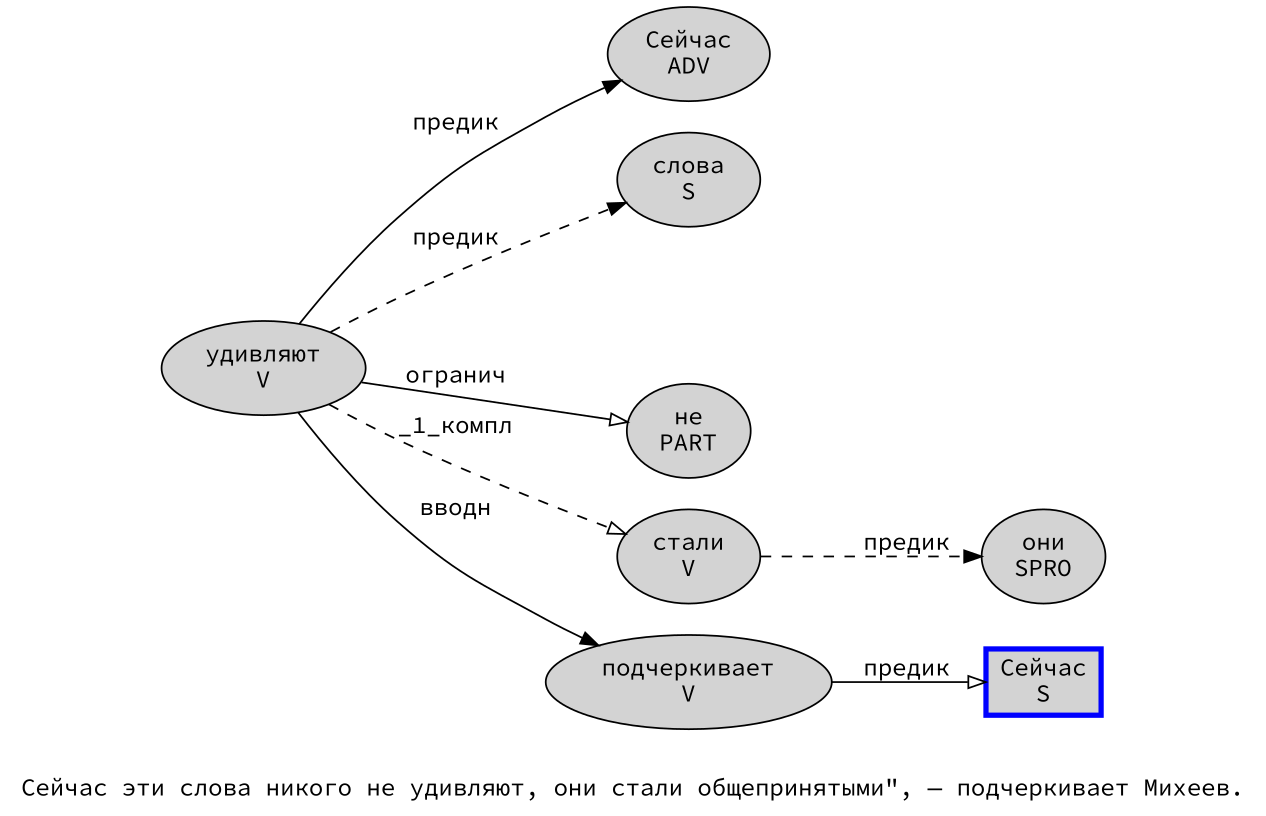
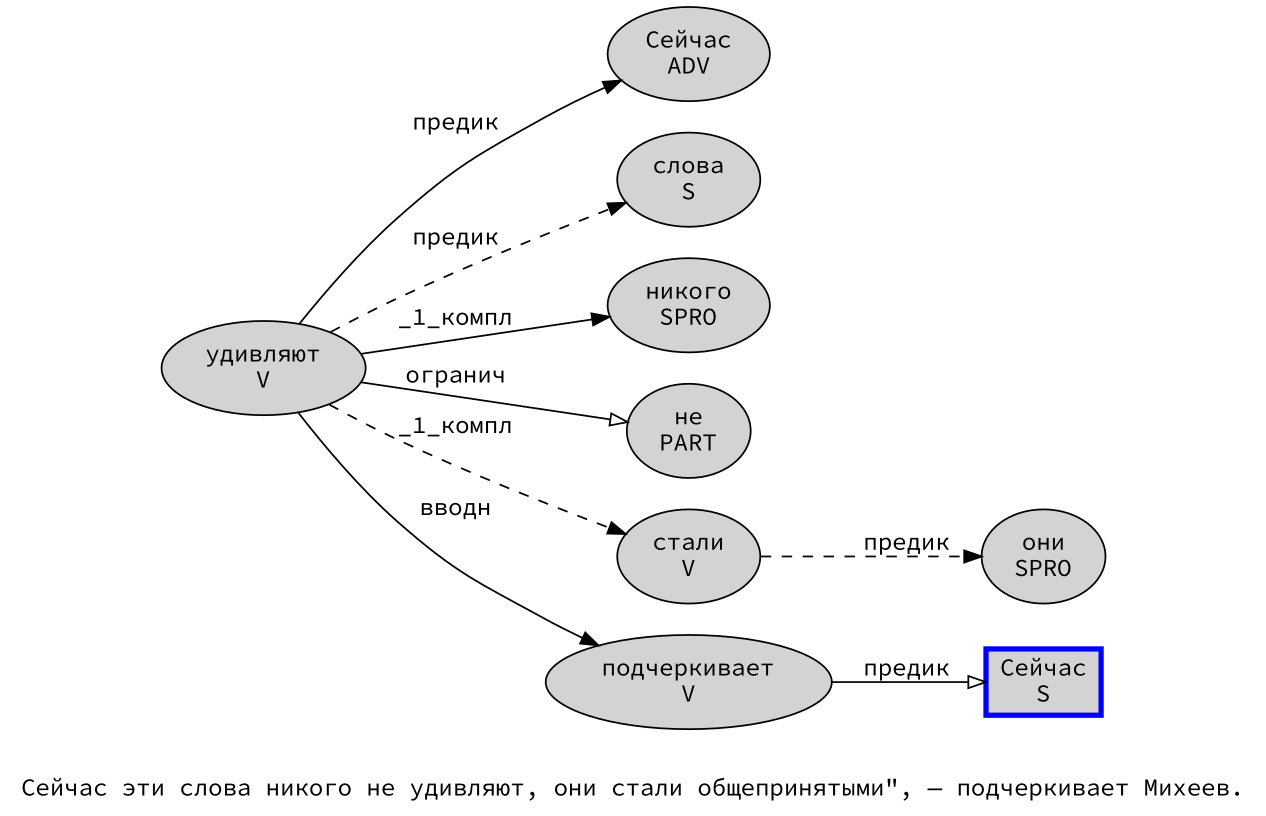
none -> (689, 305)
(467, 471) -> (467, 471)
